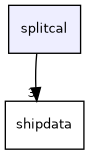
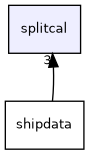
(36, 71) -> (54, 84)
